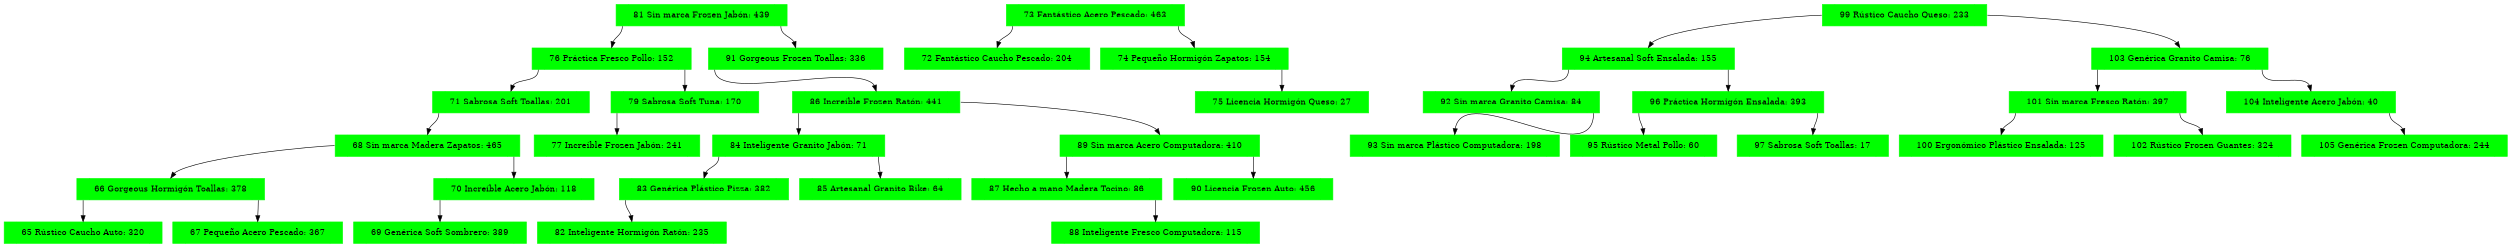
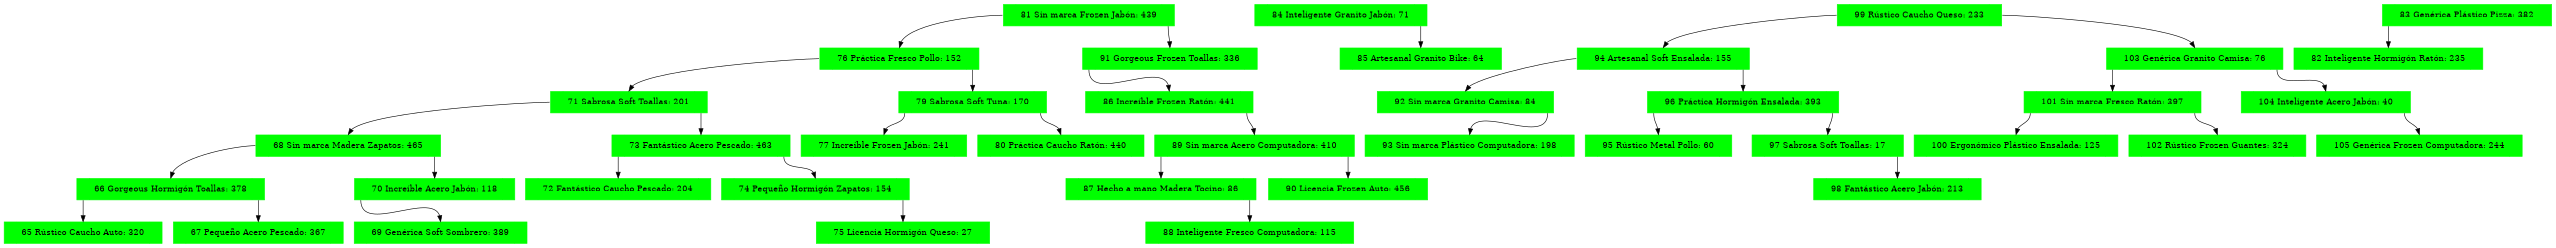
none -> (701, 121)
(799, 121) -> none
none -> (1061, 146)
(714, 166) -> none
none -> (1897, 189)
